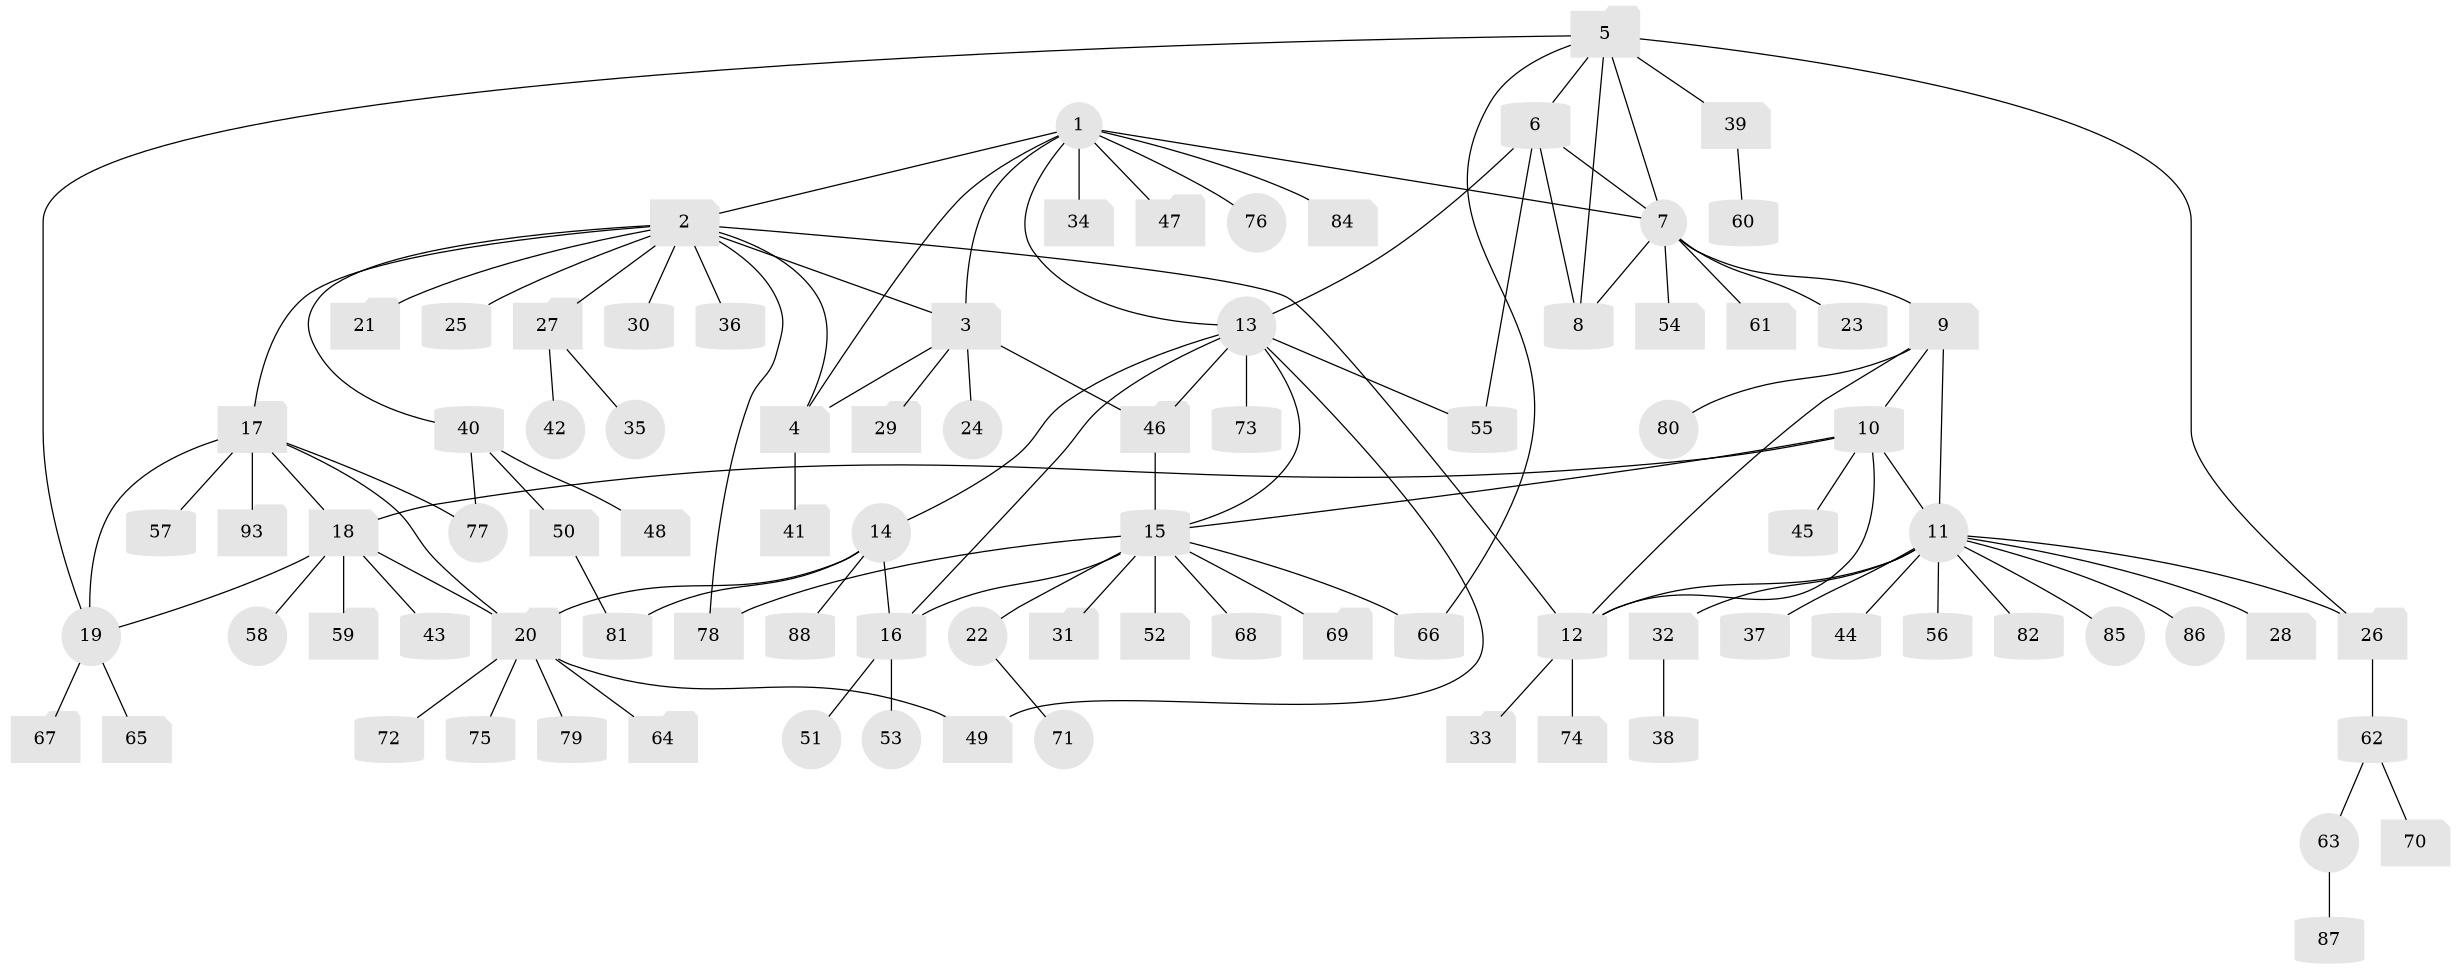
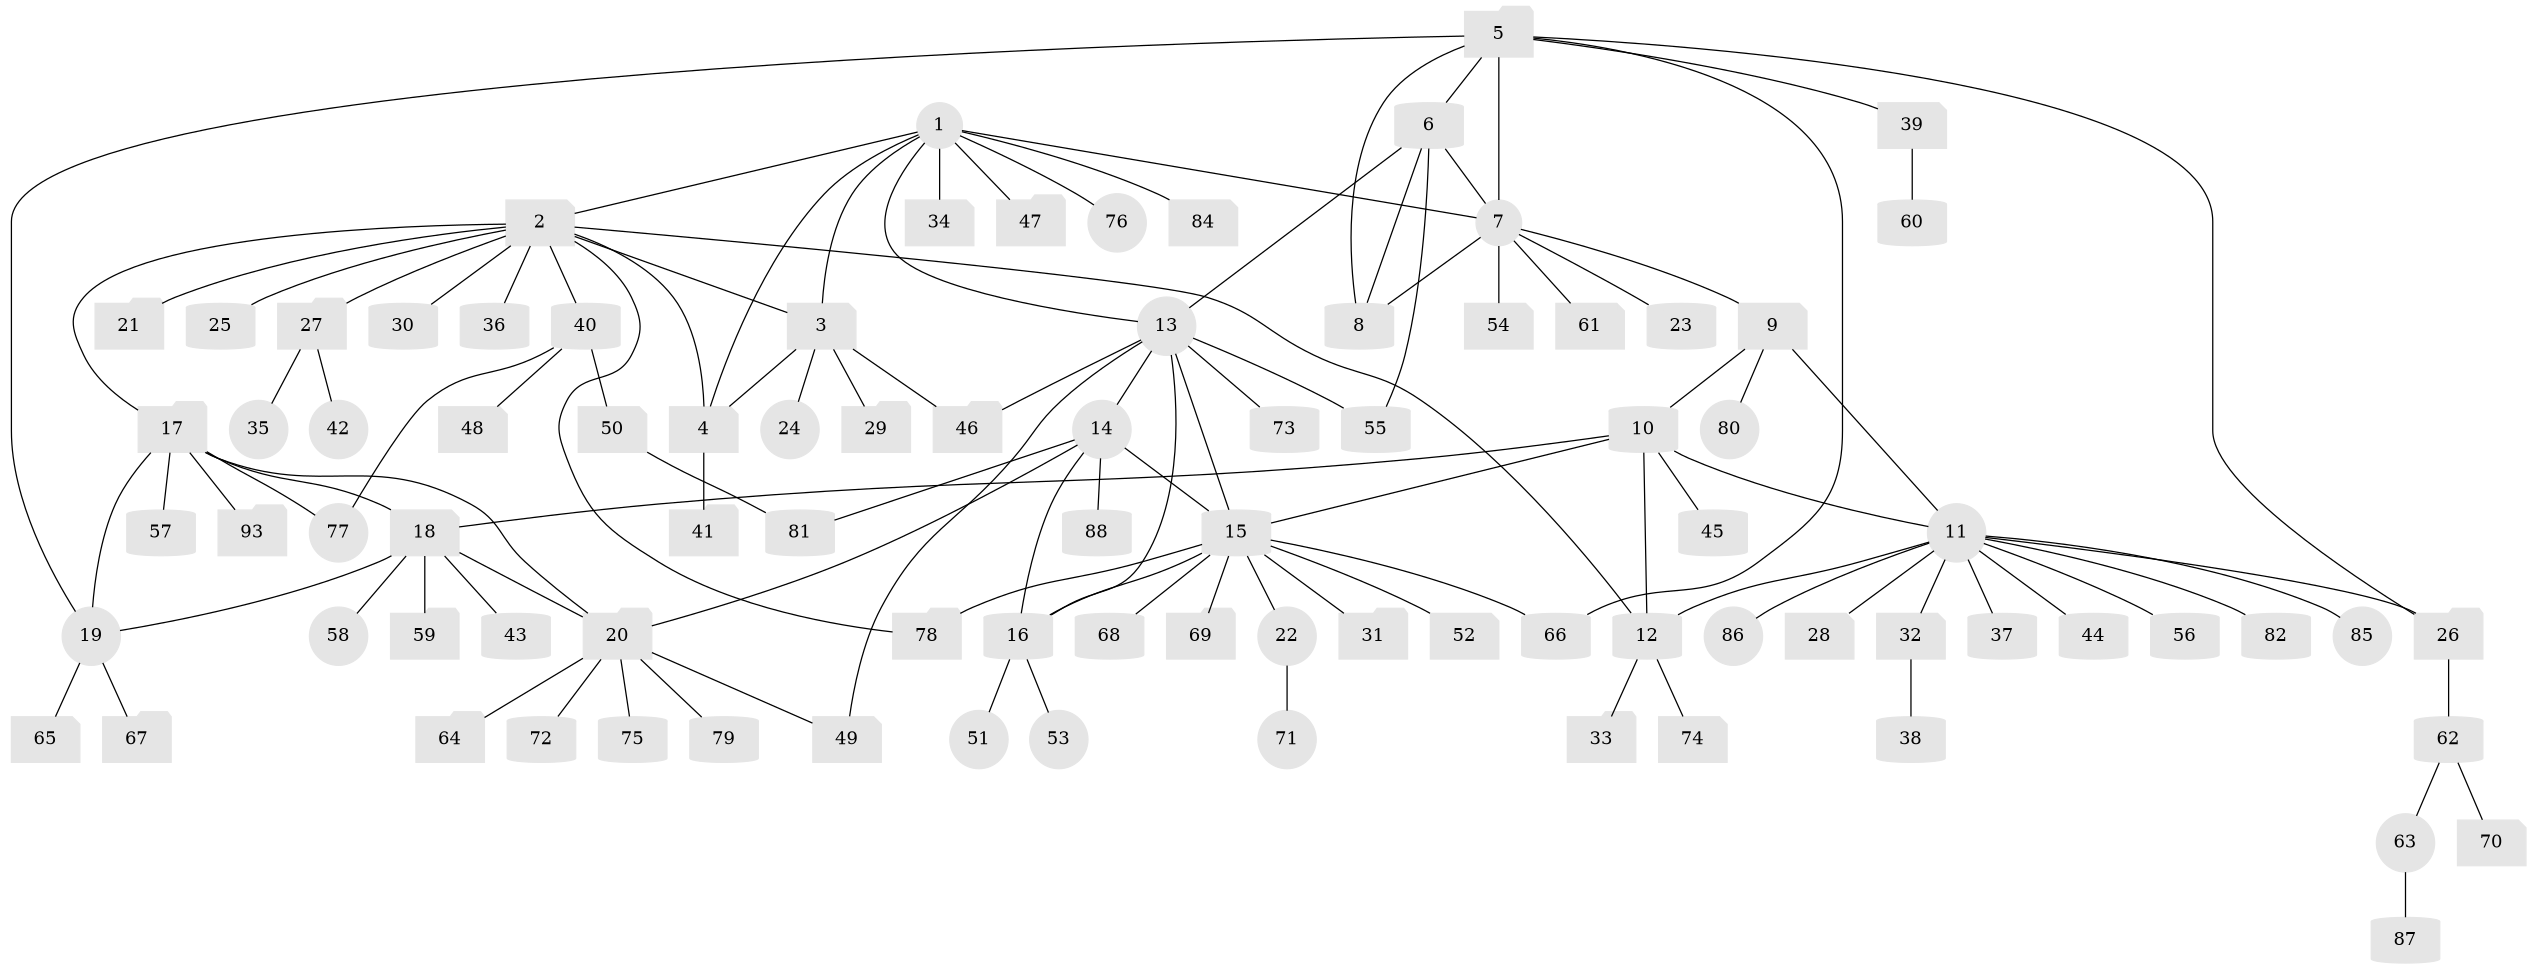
(1741, 469) -> none
(1155, 481) -> (1179, 489)
